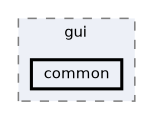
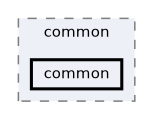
(77, 33) -> (77, 33)
